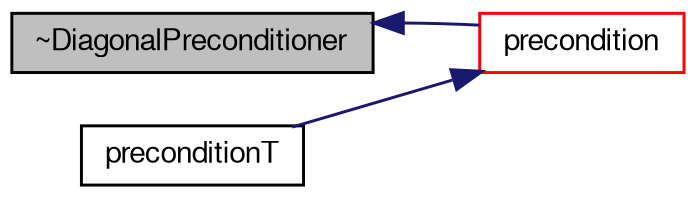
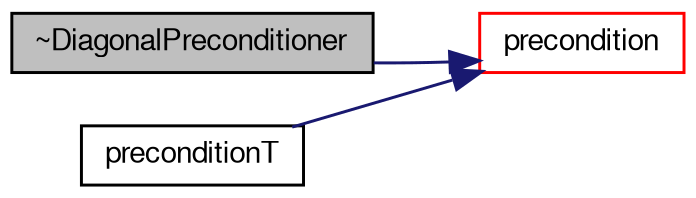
(442, 24) -> (412, 63)
